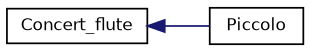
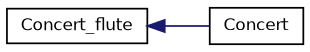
(257, 26) -> (257, 26)
